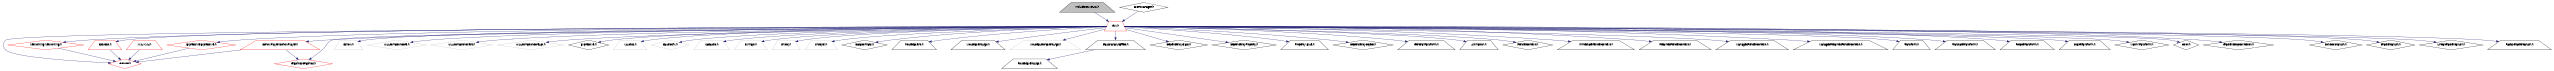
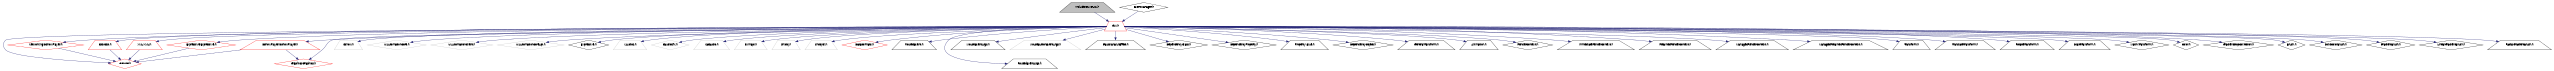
none -> (632, 29)
(46, 45) -> (46, 45)
(865, 45) -> (865, 45)
none -> (2292, 45)
(1072, 55) -> (961, 35)
